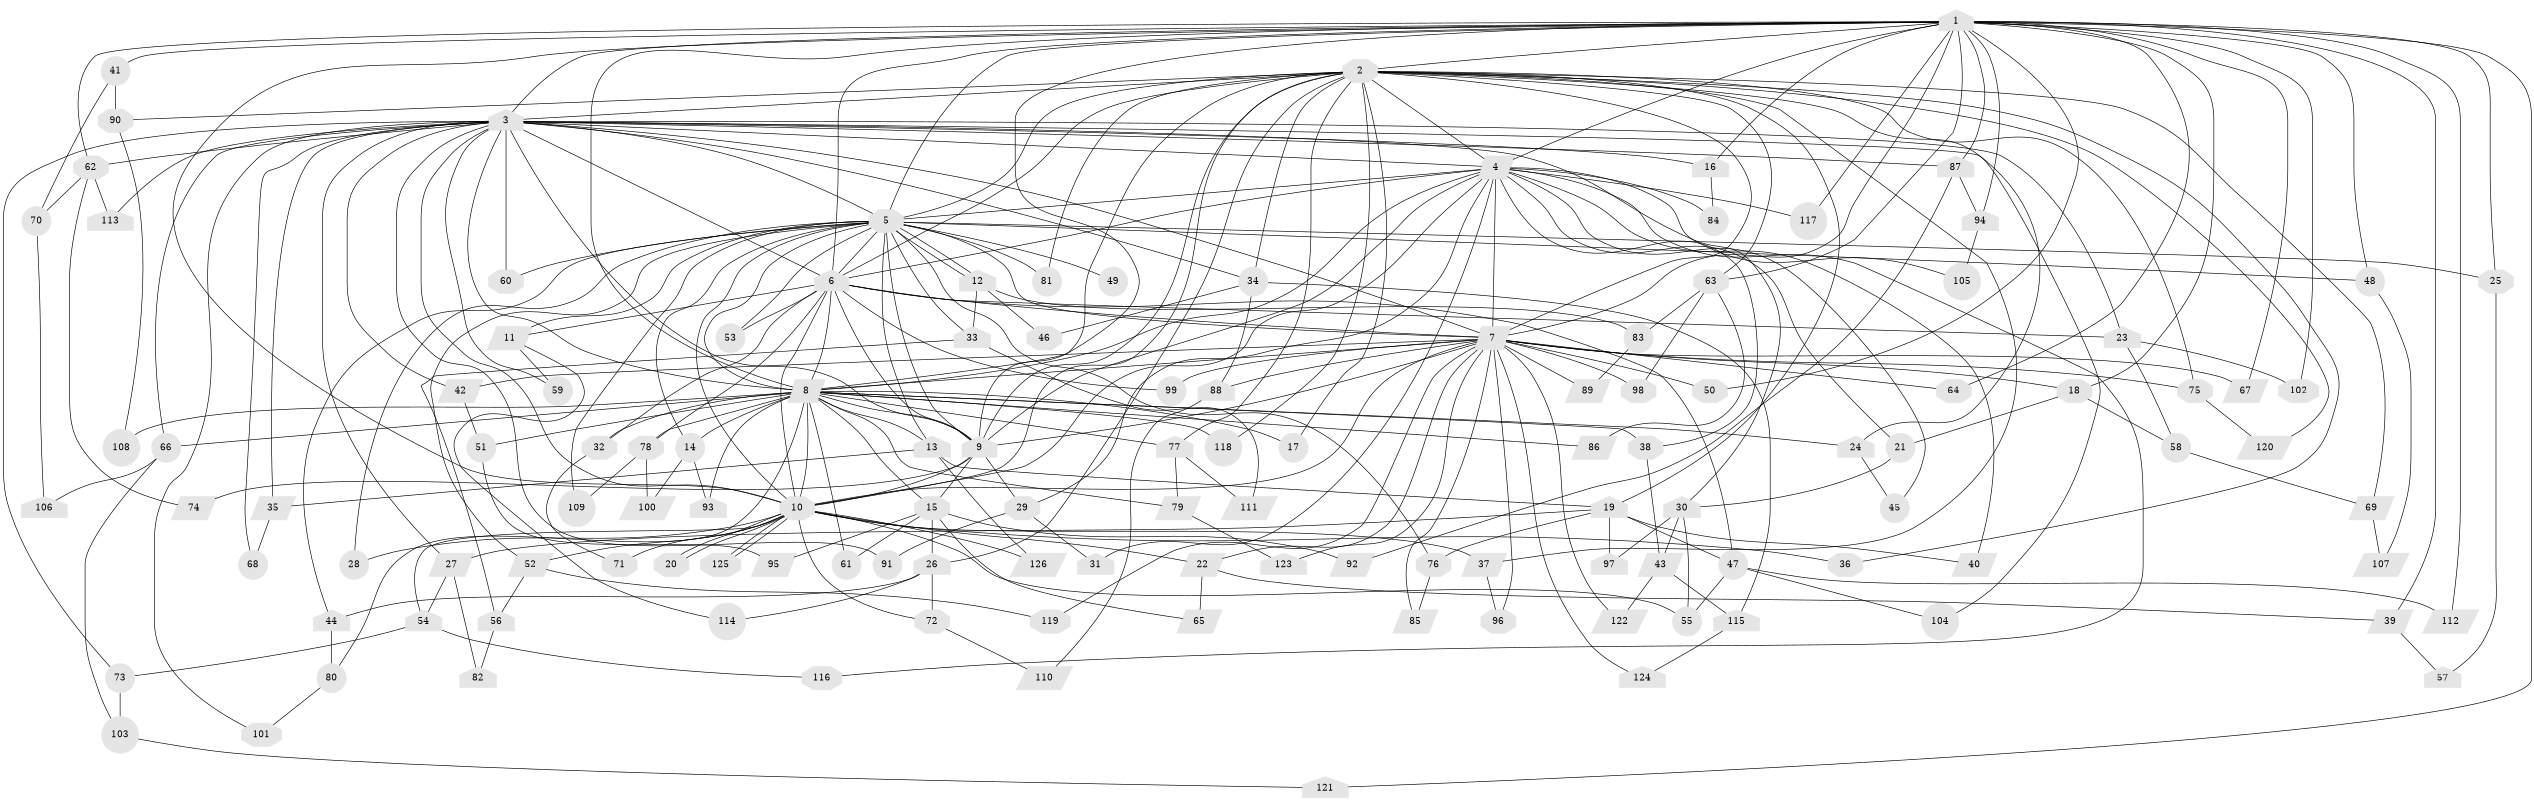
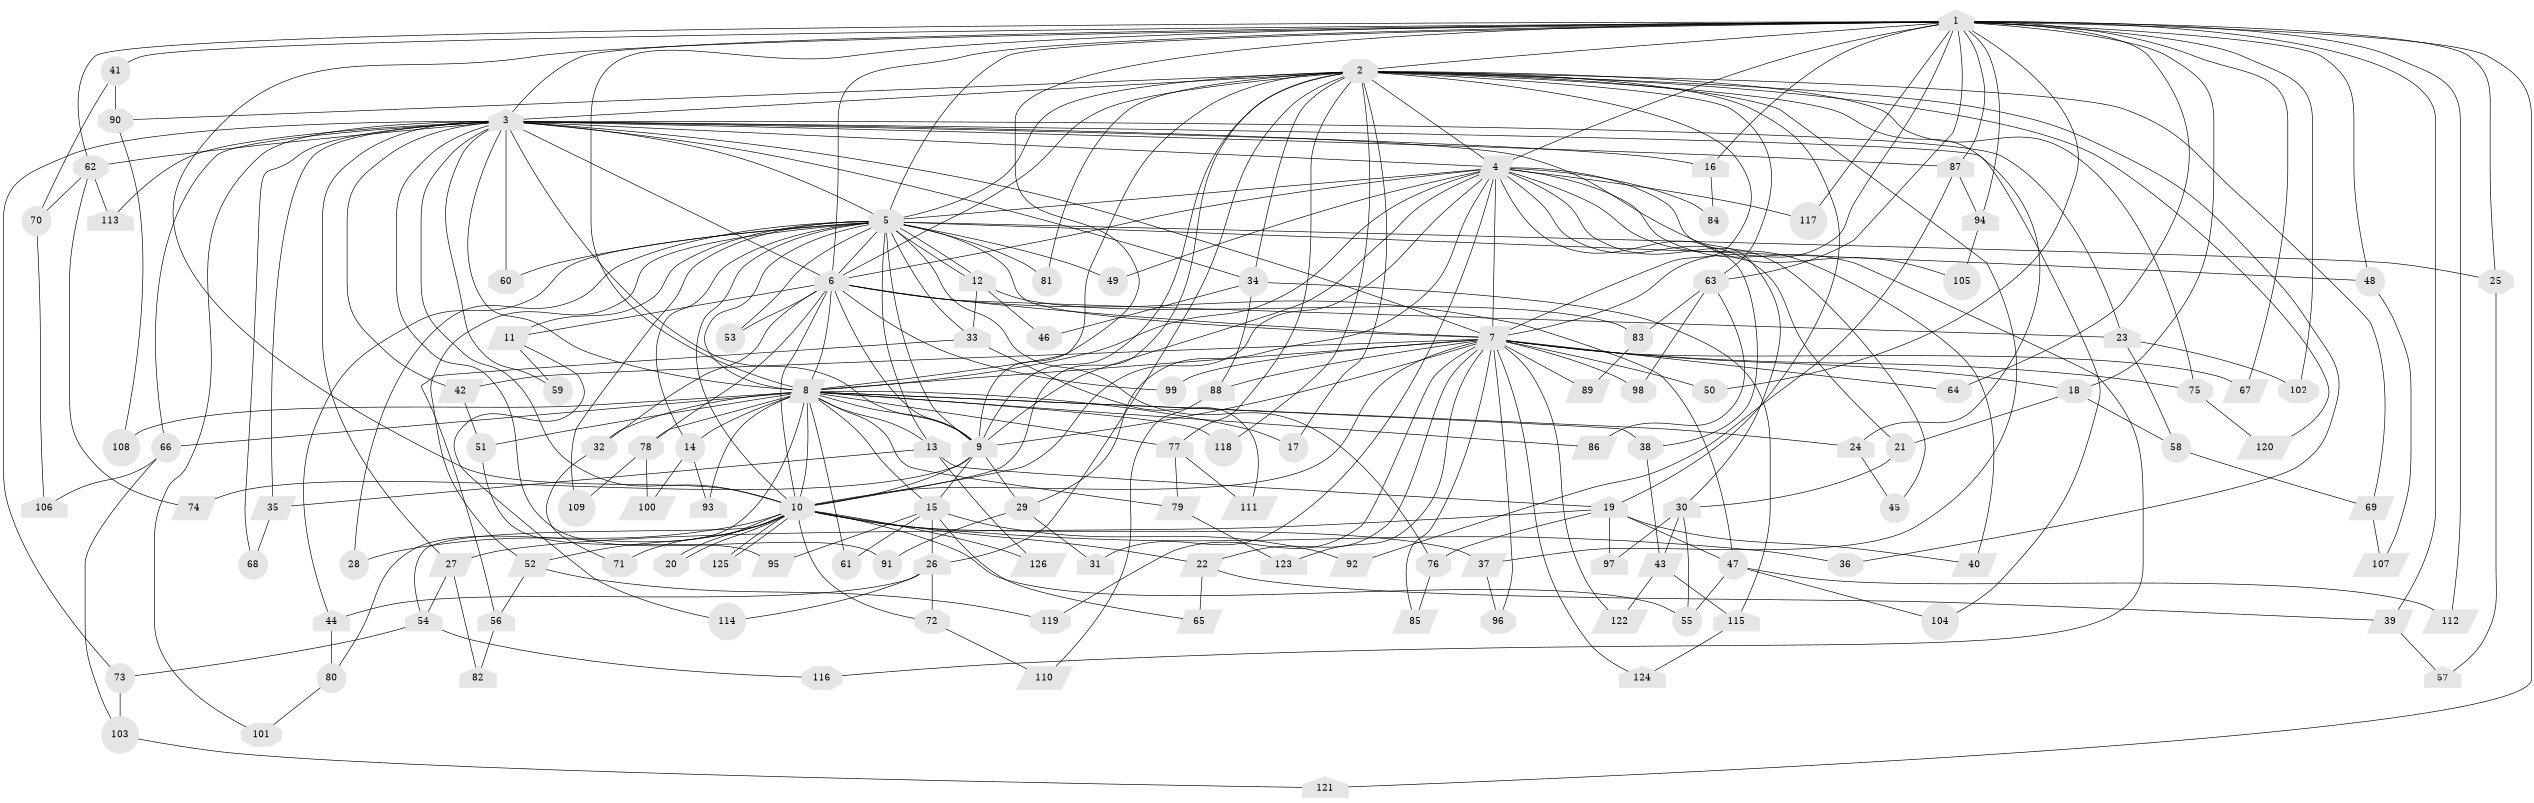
none -> (1302, 217)
